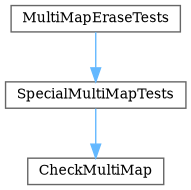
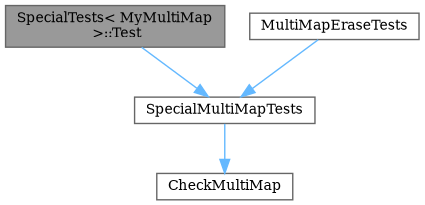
none -> (115, 26)
